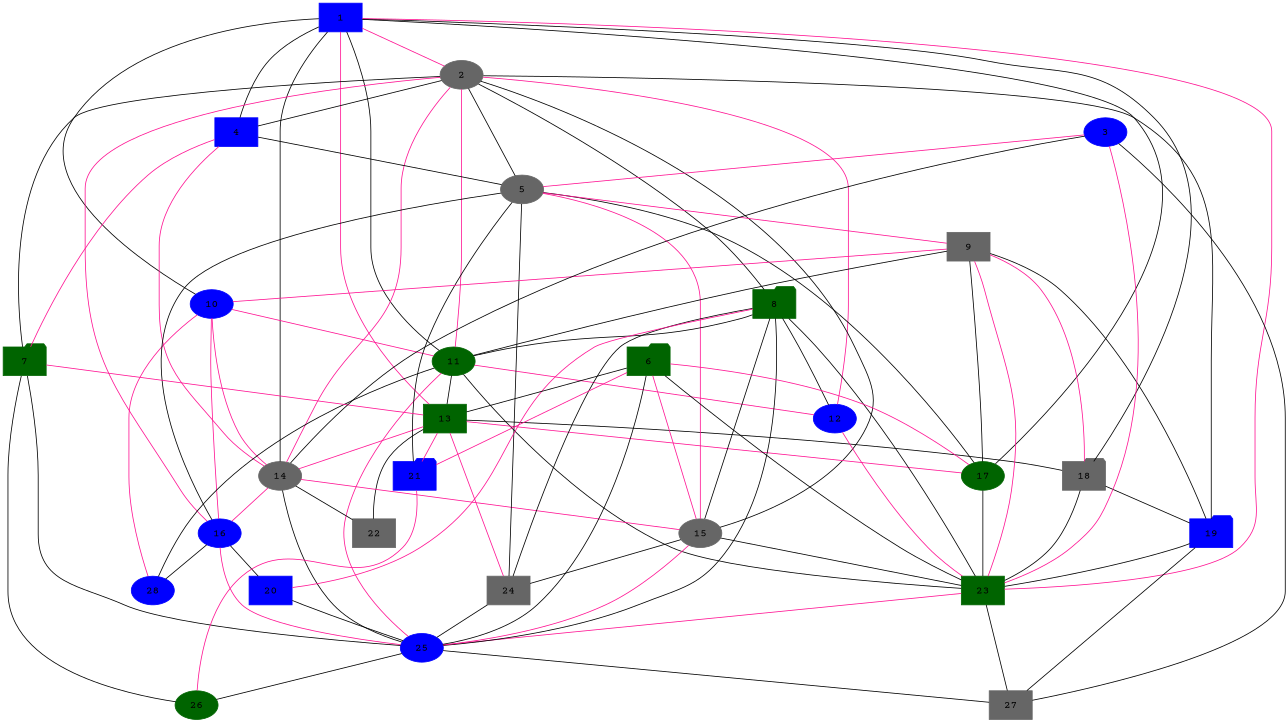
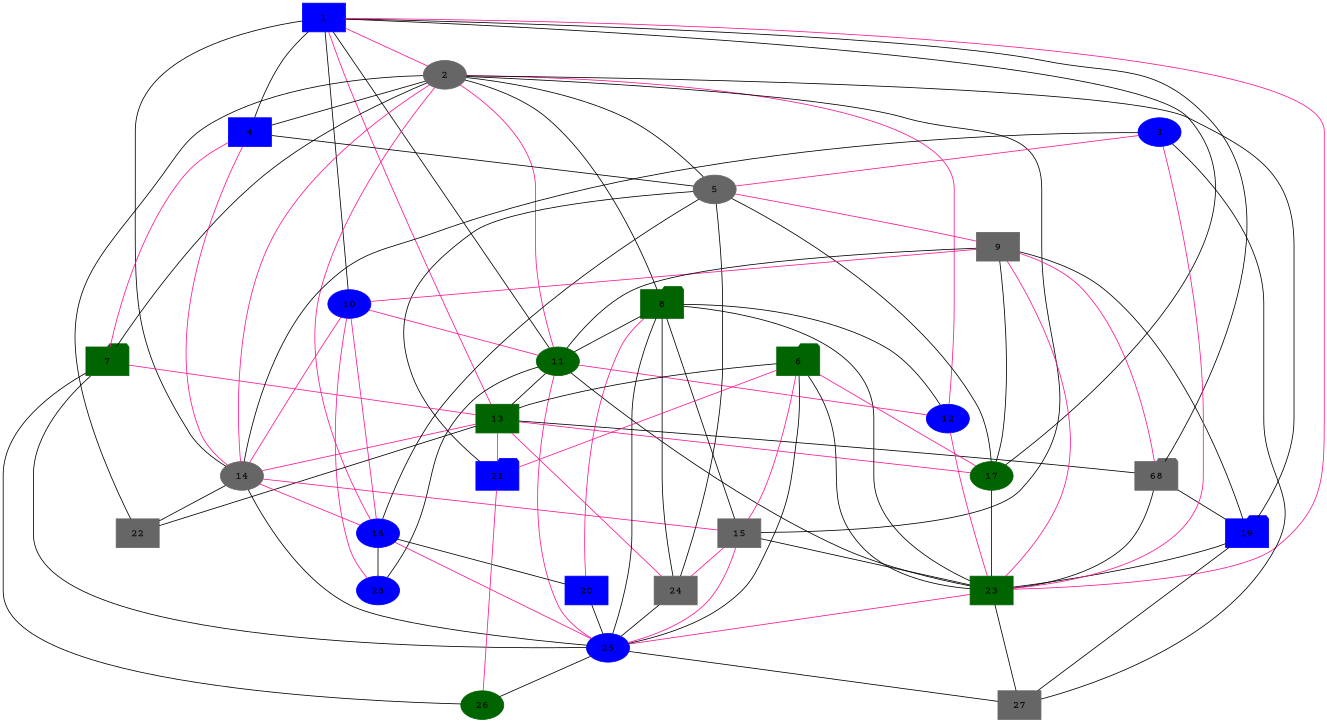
none -> (146, 197)
(700, 308) -> none
(1084, 476) -> (1156, 476)
(700, 533) -> (739, 533)
(605, 562) -> (707, 562)
